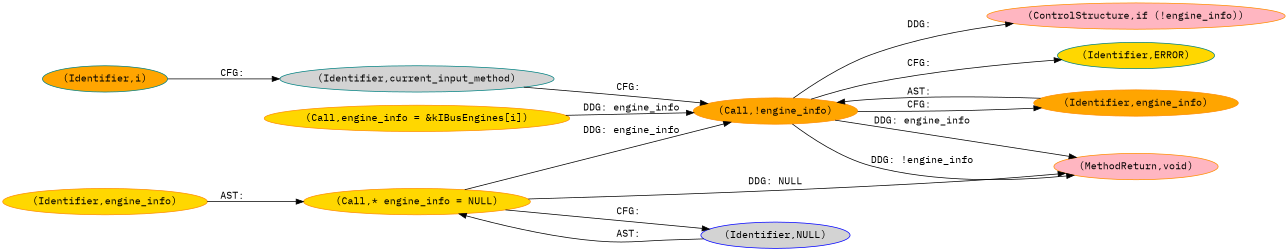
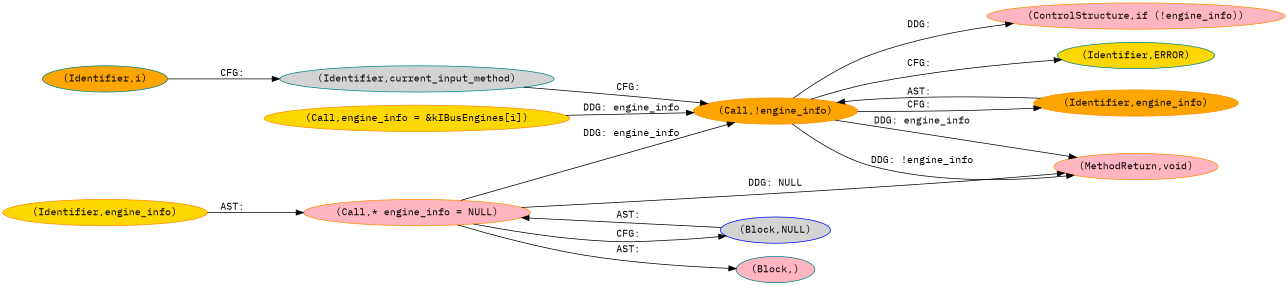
(417, 202) -> (417, 213)
(775, 235) -> (775, 230)
none -> (775, 270)
